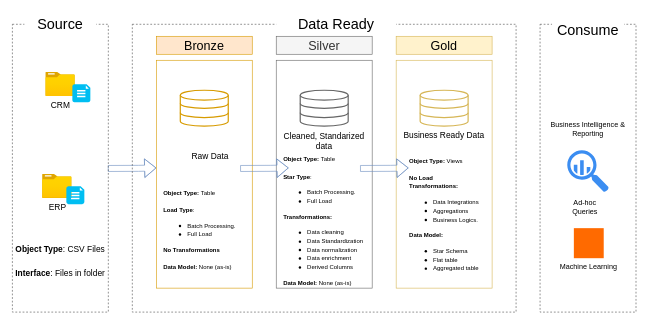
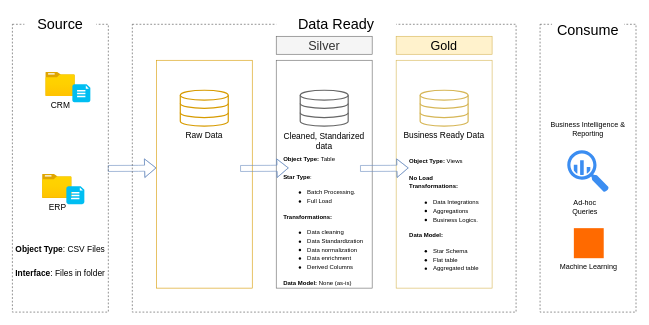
(204, 45) -> none
(210, 156) -> (204, 135)
(204, 234) -> none
